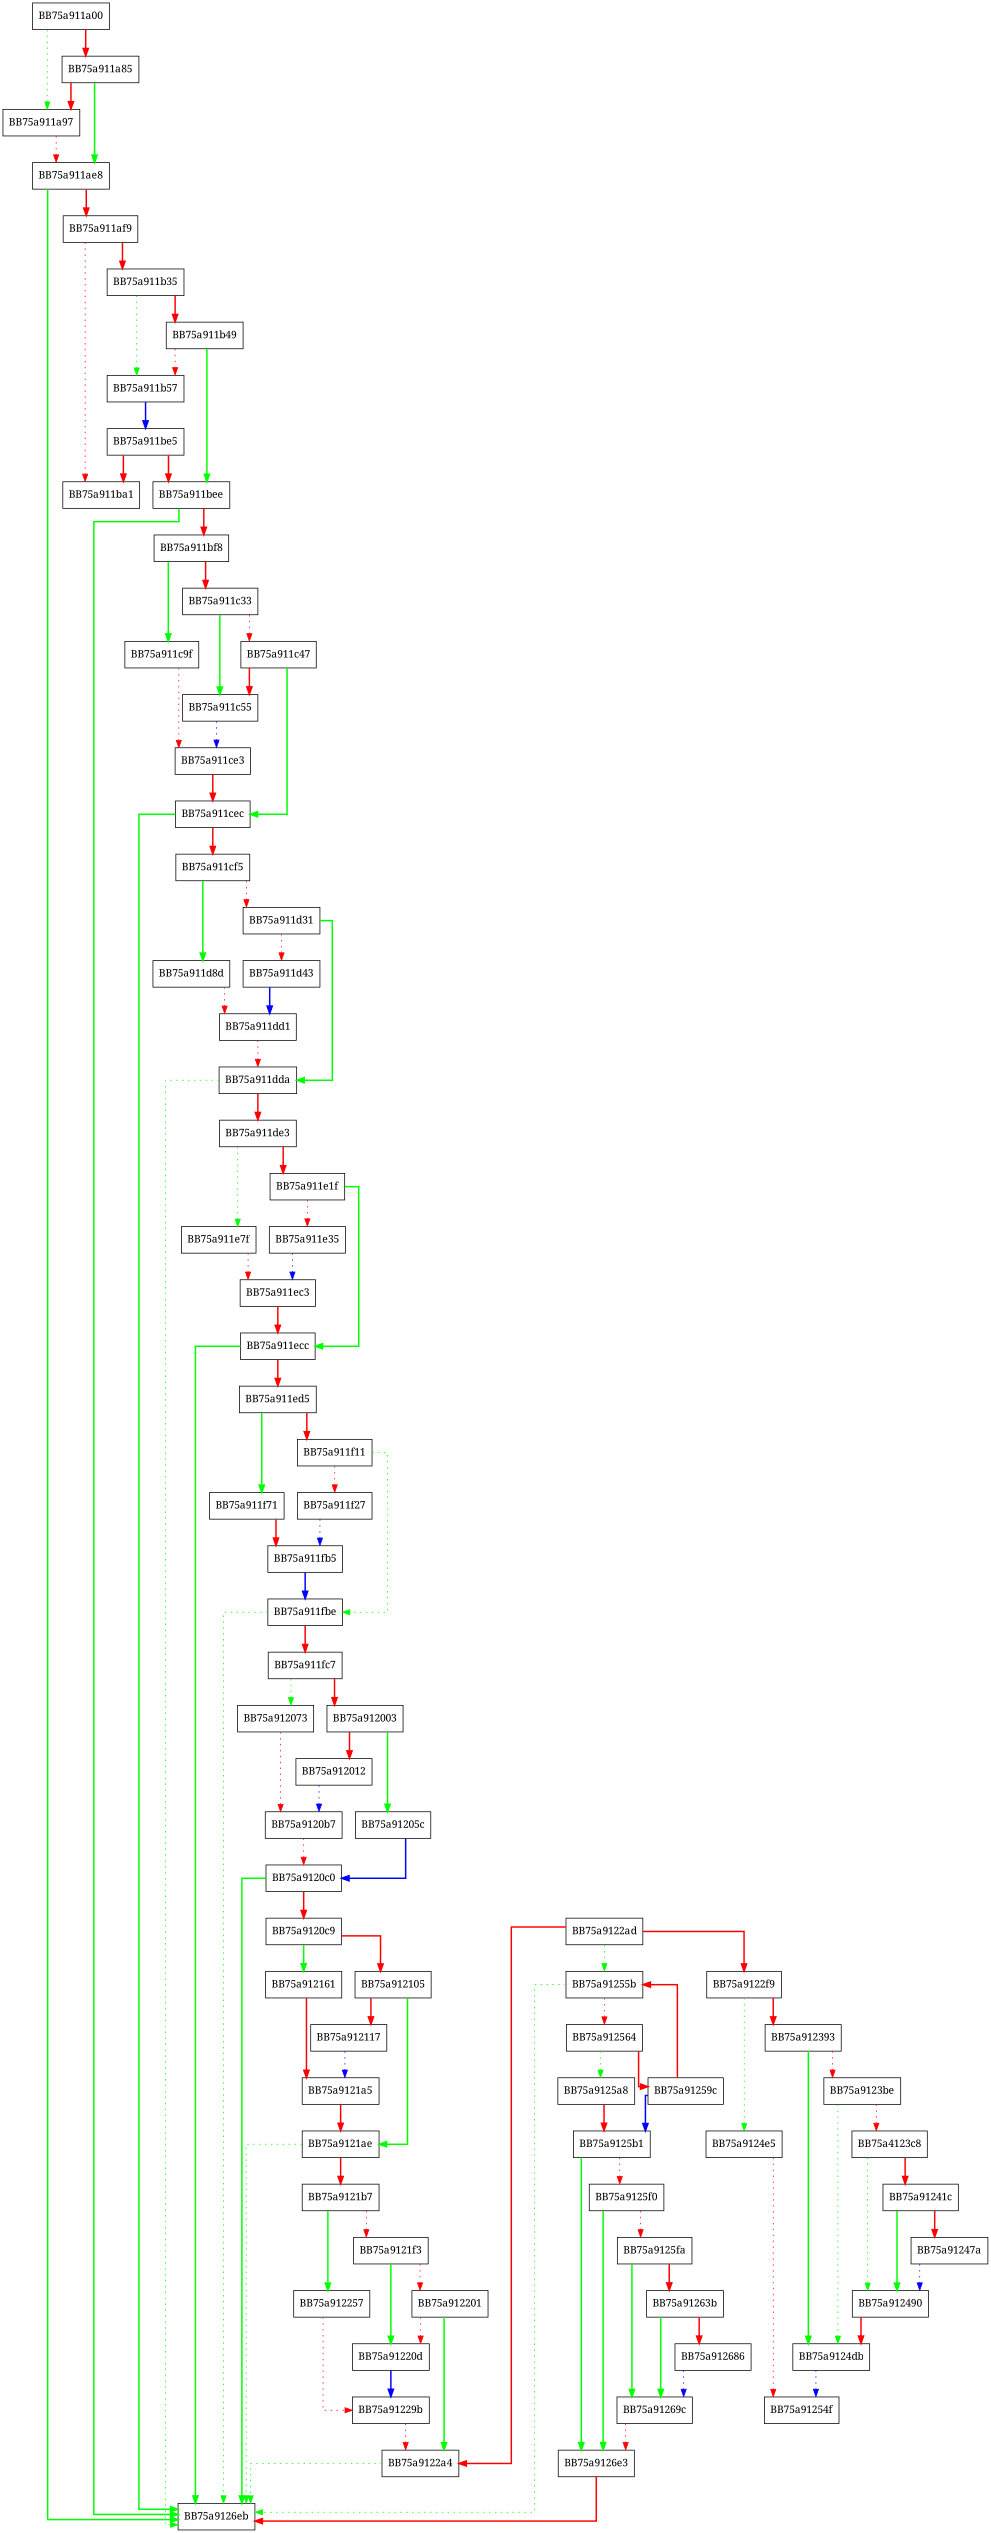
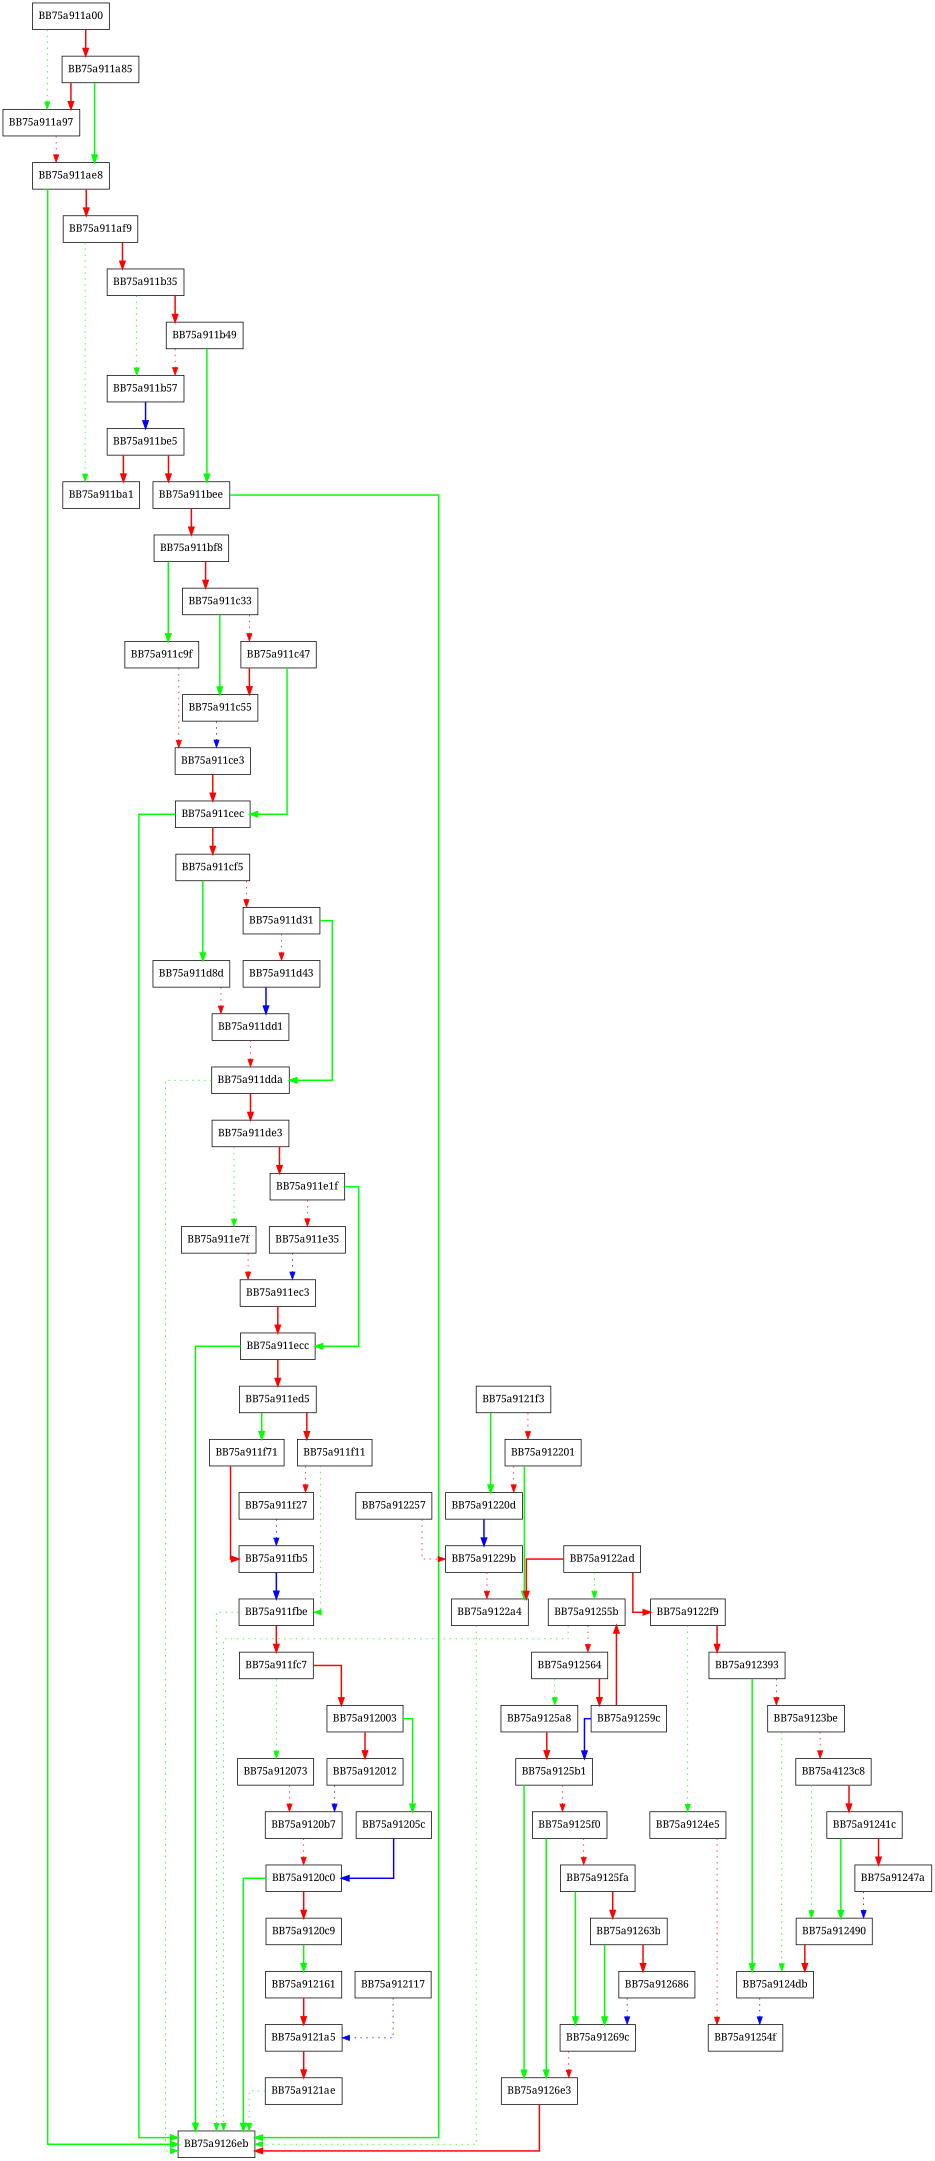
(85, 358) -> (85, 358)
(393, 1985) -> none
(341, 2197) -> none
